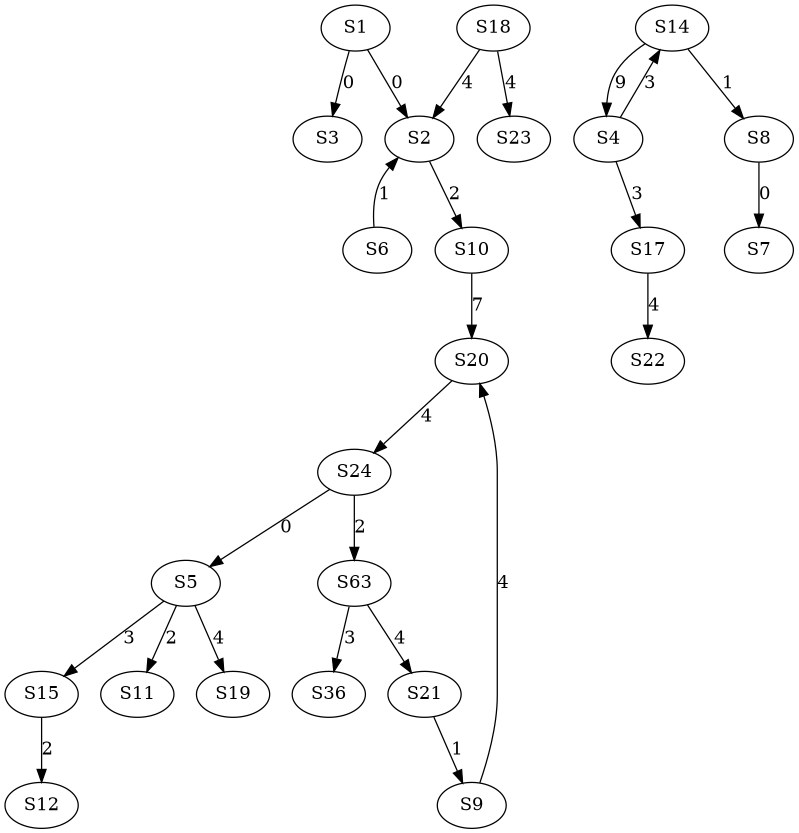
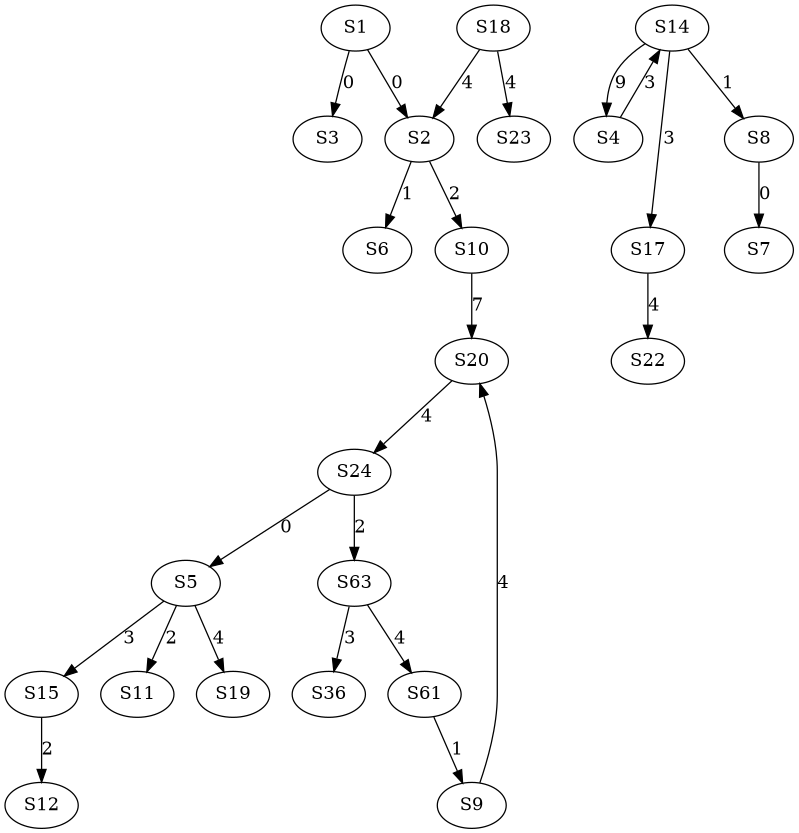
(626, 189) -> (661, 133)
(375, 195) -> (401, 189)
(425, 694) -> (425, 694)
